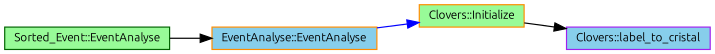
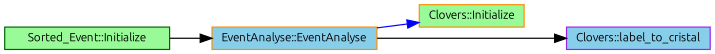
(539, 25) -> (466, 38)
(87, 38) -> (87, 38)
